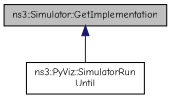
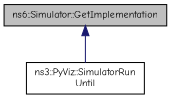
(85, 15) -> (85, 15)
